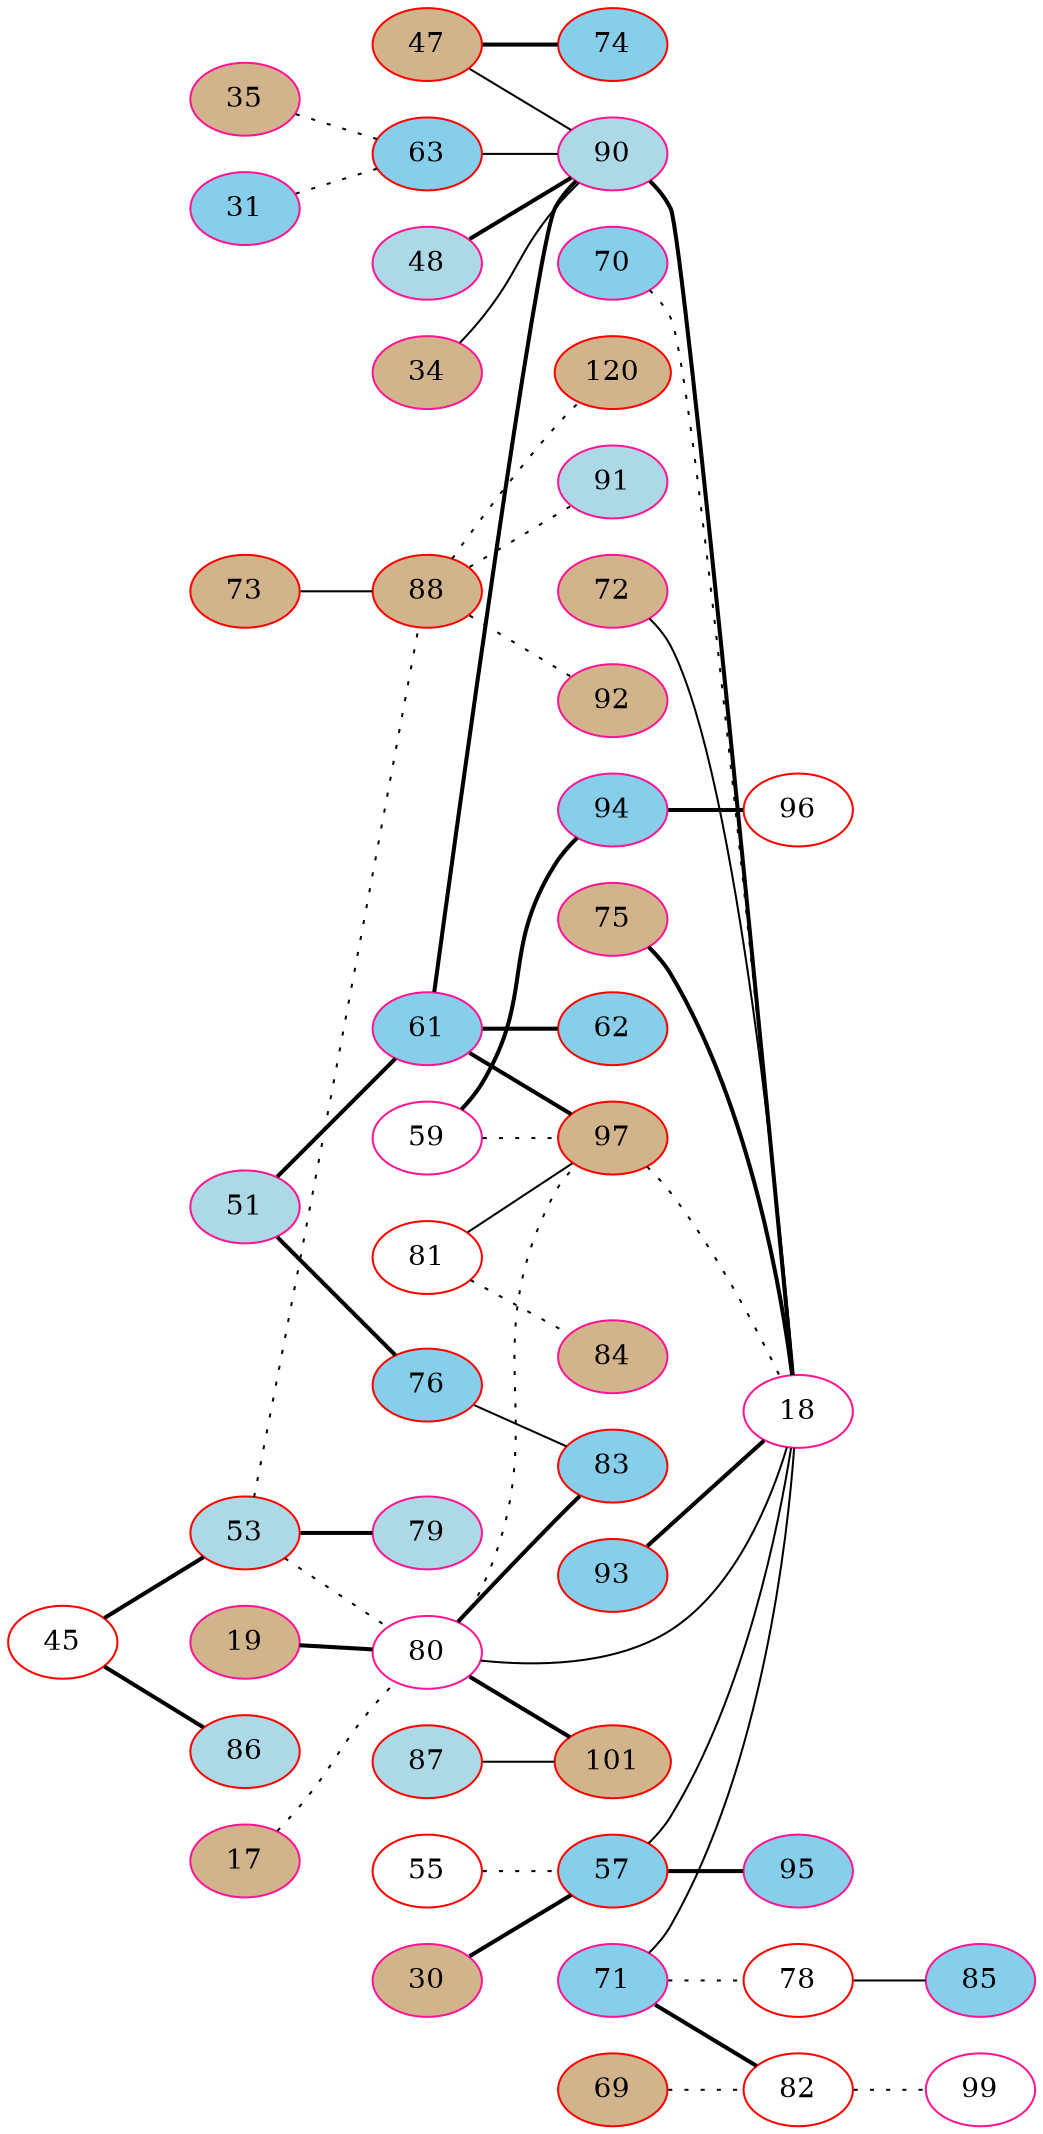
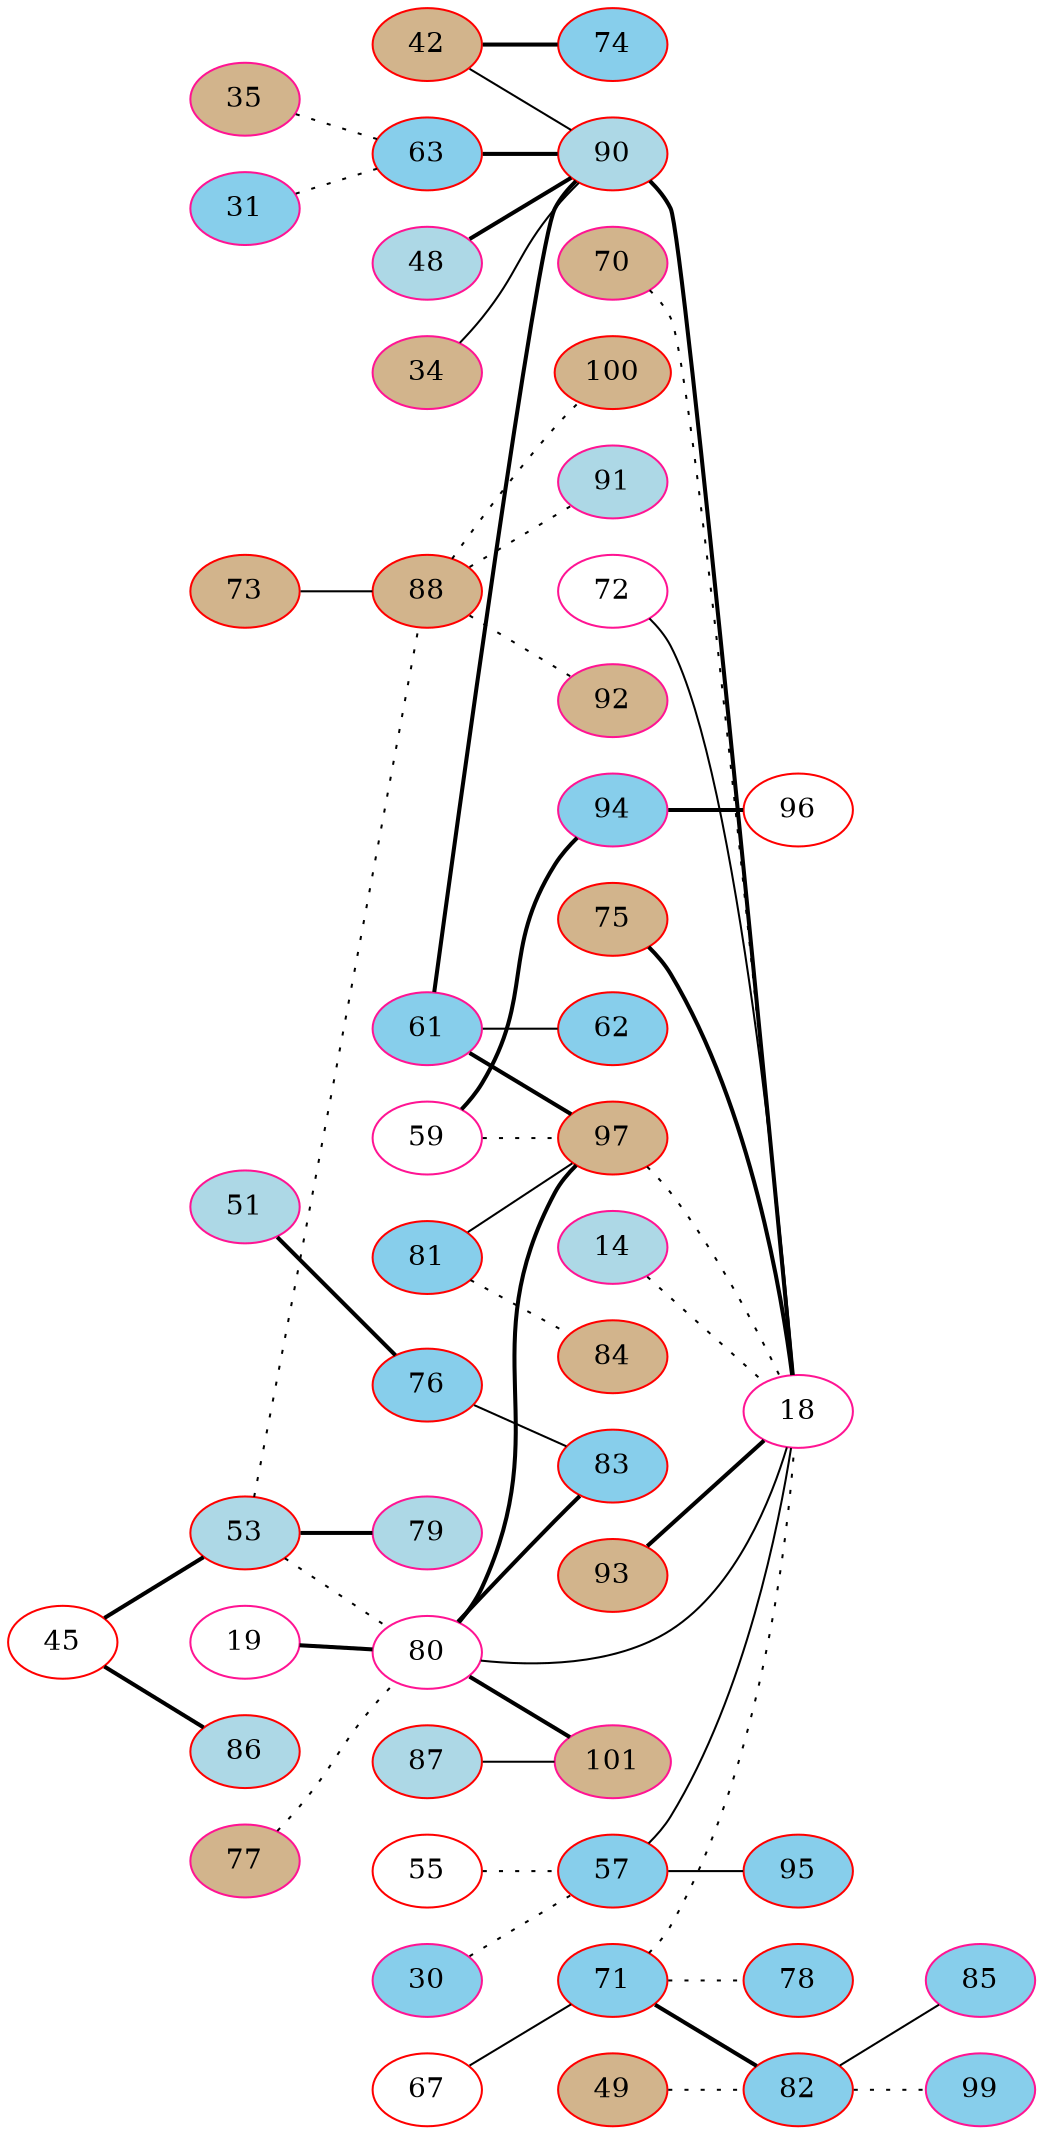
(427, 45) -> (427, 45)
(520, 154) -> (520, 154)
(613, 154) -> (613, 154)
(613, 263) -> (613, 263)
(613, 373) -> (613, 373)
(613, 591) -> (613, 591)
(613, 919) -> (613, 919)
(520, 1029) -> (520, 1029)
(342, 1112) -> none
none -> (613, 1247)
(427, 1258) -> (427, 1258)
(613, 1357) -> (613, 1357)
(515, 1393) -> (515, 1393)
(613, 1575) -> (613, 1575)
(245, 1642) -> (245, 1642)
(752, 1710) -> (752, 1710)
(613, 1762) -> (613, 1762)
(245, 1861) -> (245, 1861)
(713, 1871) -> (713, 1871)
(798, 1871) -> (798, 1871)
(520, 1926) -> (520, 1926)
(427, 1980) -> (427, 1980)
(613, 1980) -> (613, 1980)
(798, 1980) -> (798, 1980)
(890, 1980) -> (889, 2035)
none -> (427, 2090)
(613, 2090) -> (613, 2090)
(798, 2090) -> (798, 2090)
(980, 2090) -> (980, 2090)
